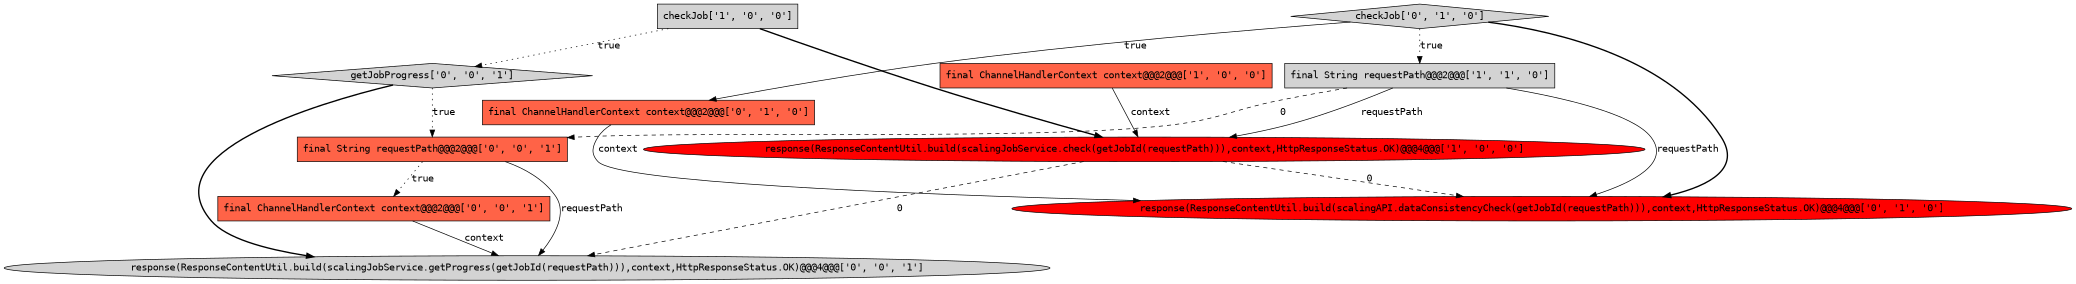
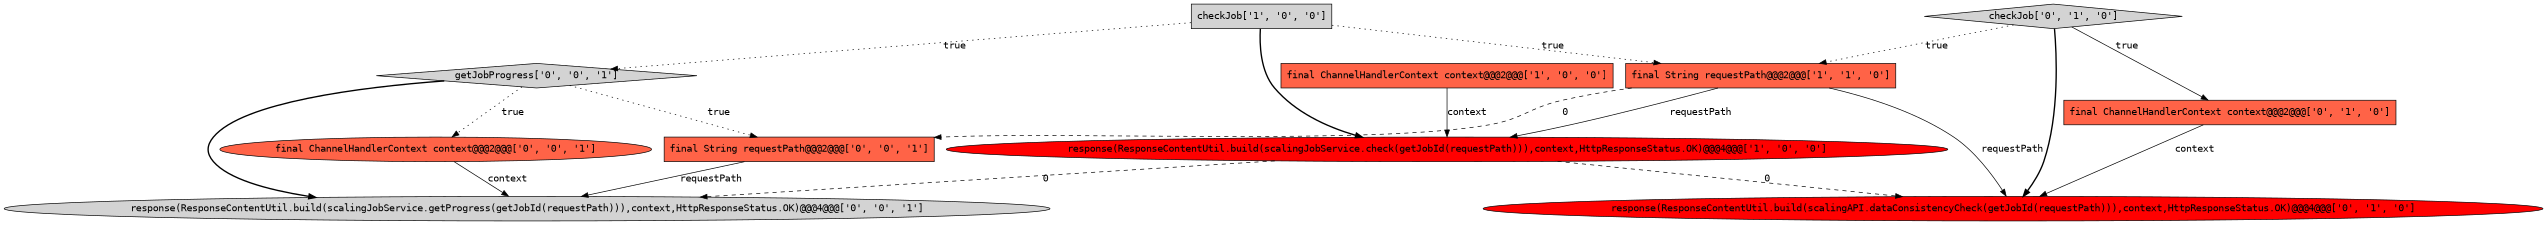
none -> (1493, 44)
(1420, 76) -> (1761, 76)
(410, 176) -> (490, 110)
(384, 209) -> (436, 149)
